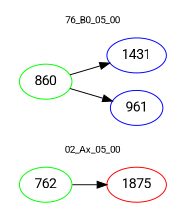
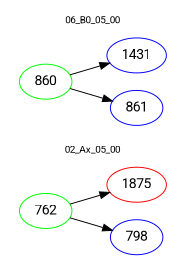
(93, 21) -> (93, 21)
(137, 108) -> (137, 108)
none -> (137, 237)
